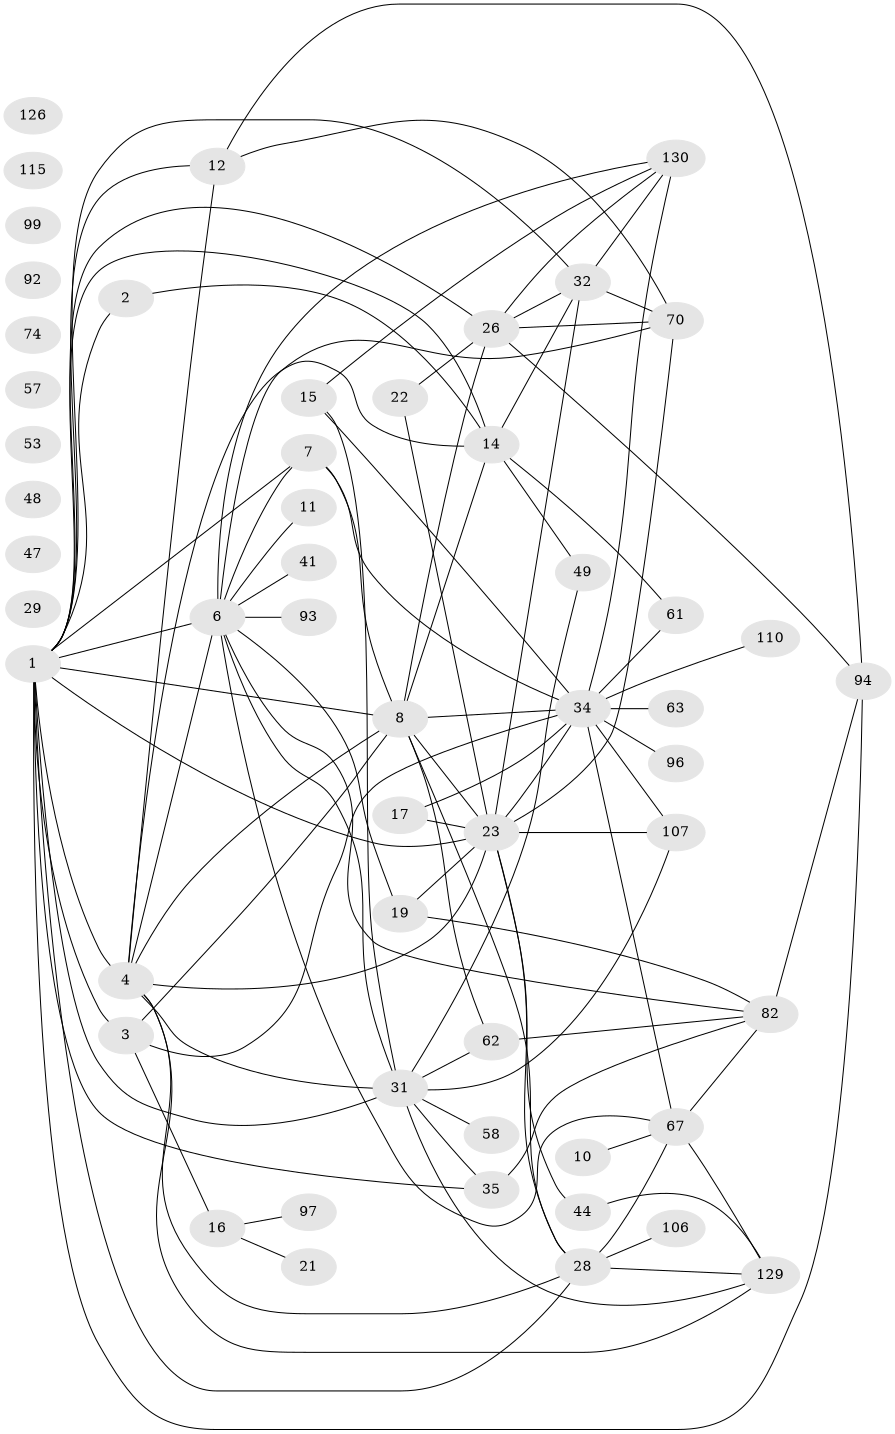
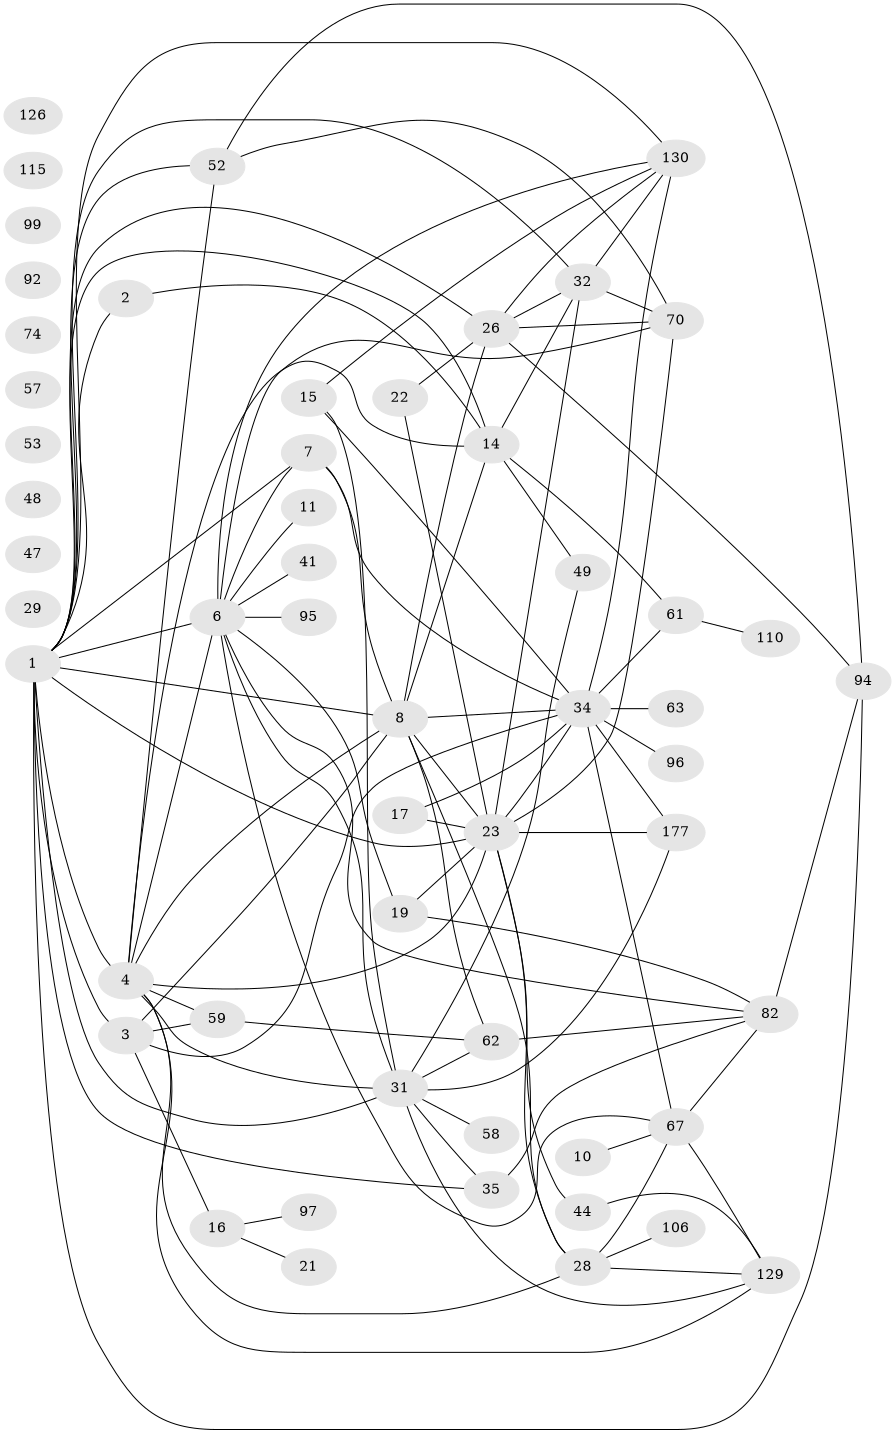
(217, 167) -> (217, 167)
(309, 617) -> (309, 617)
(675, 671) -> (723, 627)
(676, 833) -> (676, 833)
none -> (217, 1019)
(111, 1251) -> (128, 86)
